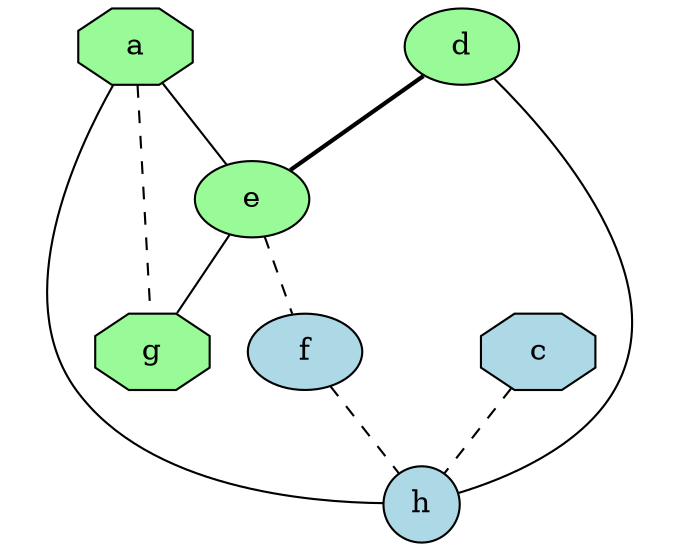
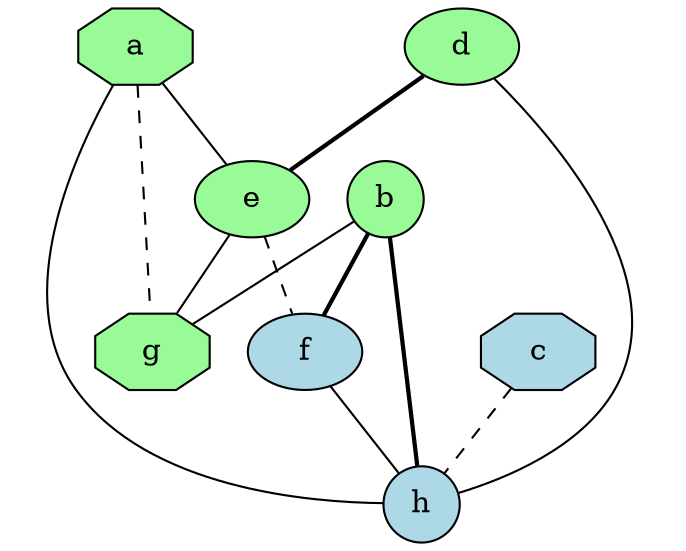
none -> (386, 199)
(365, 430) -> (365, 430)
